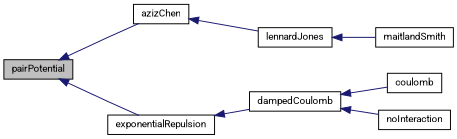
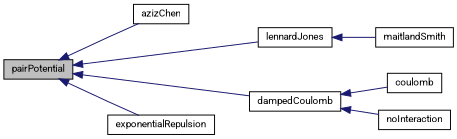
(228, 26) -> (170, 53)
(237, 112) -> (166, 85)
